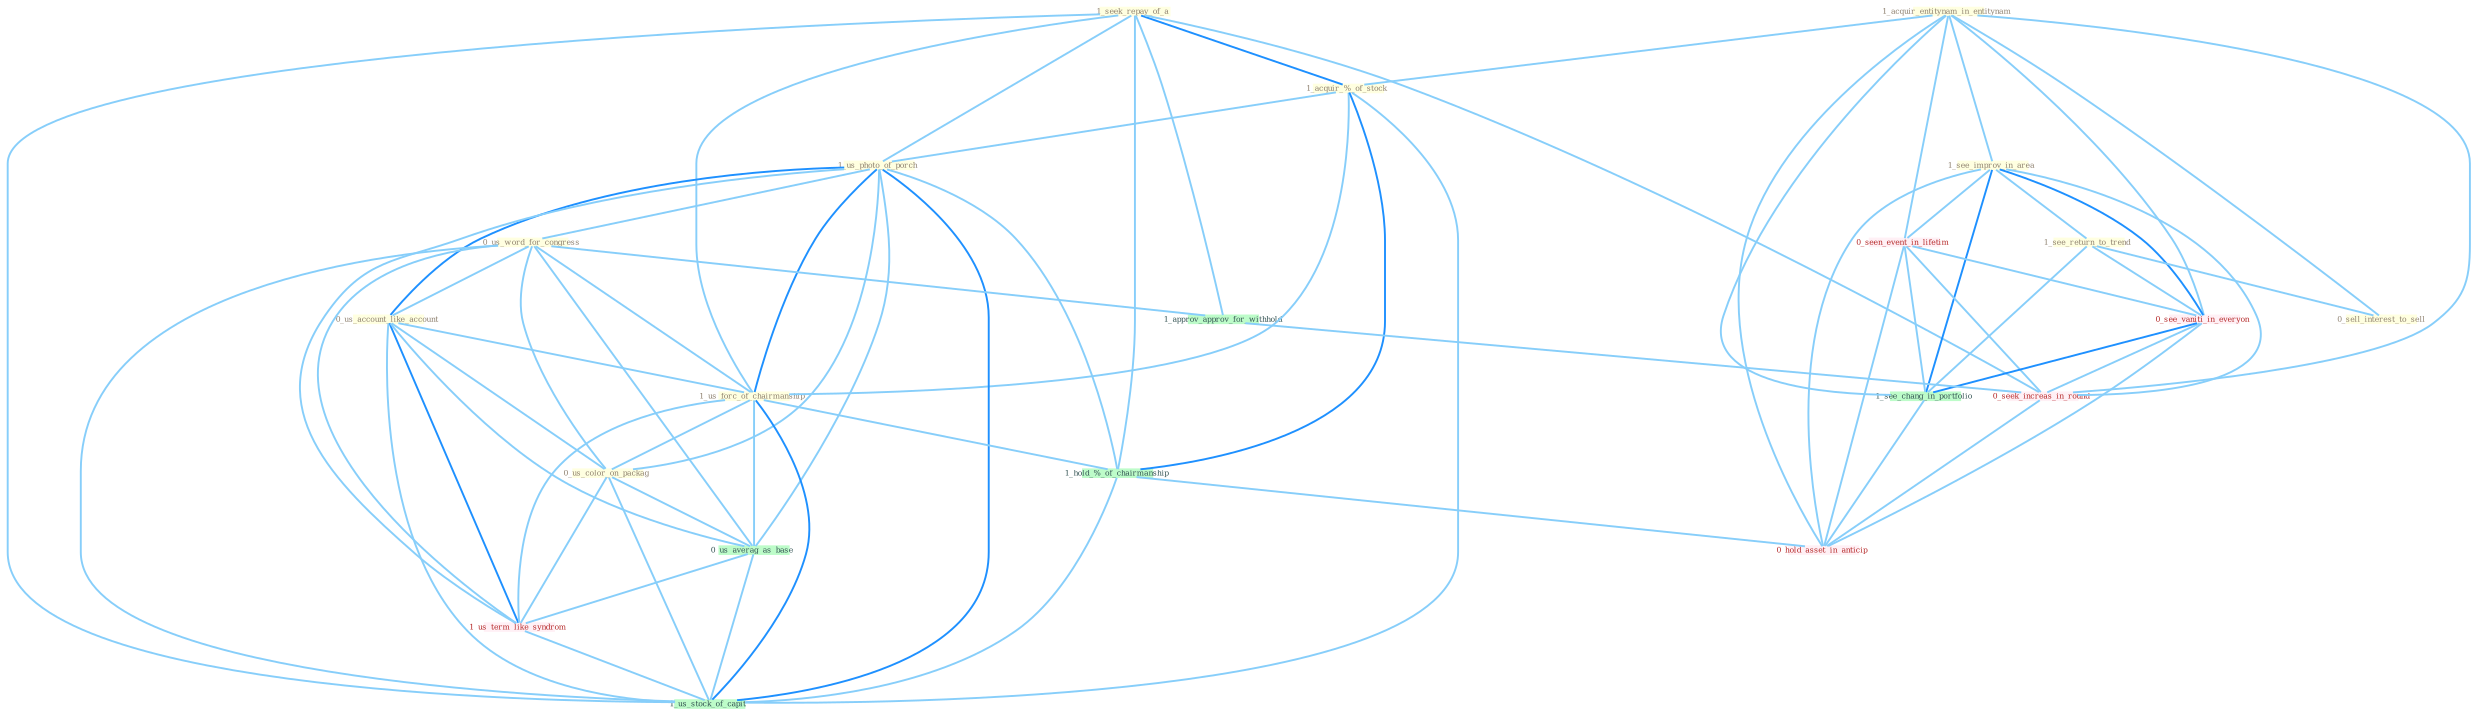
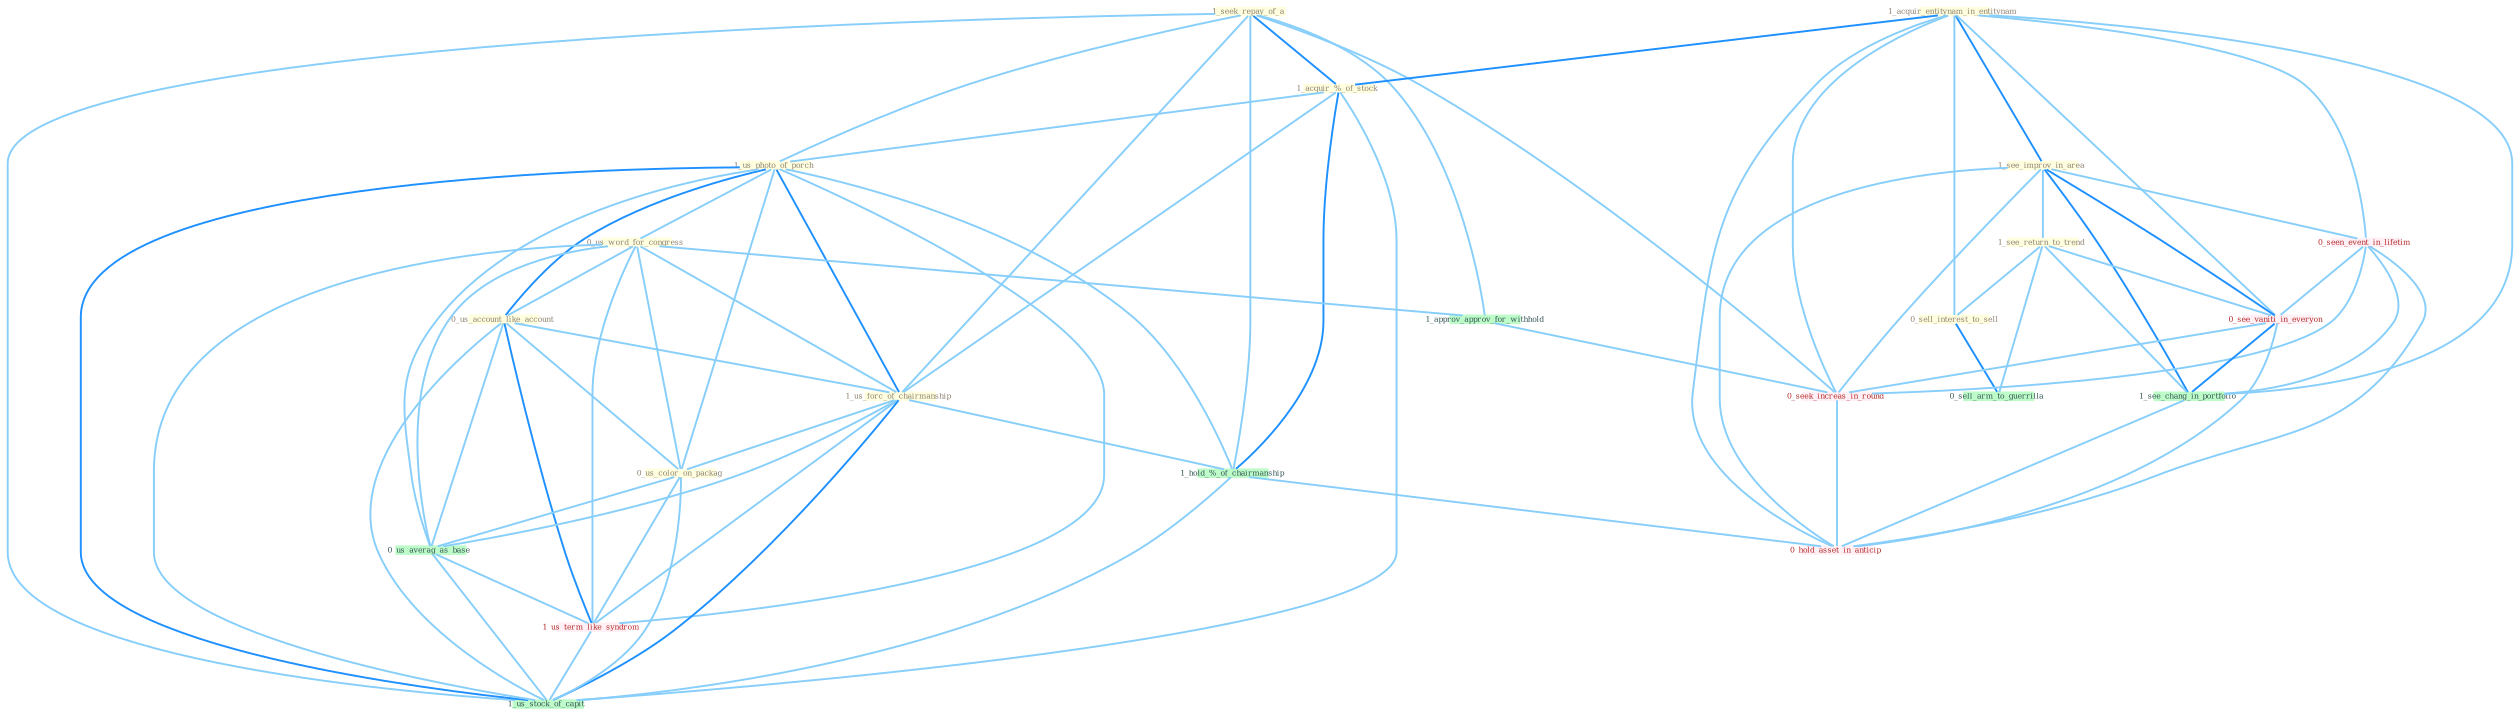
(1648, 50) -> (1646, 50)
(1971, 88) -> (1999, 88)
none -> (1999, 396)
